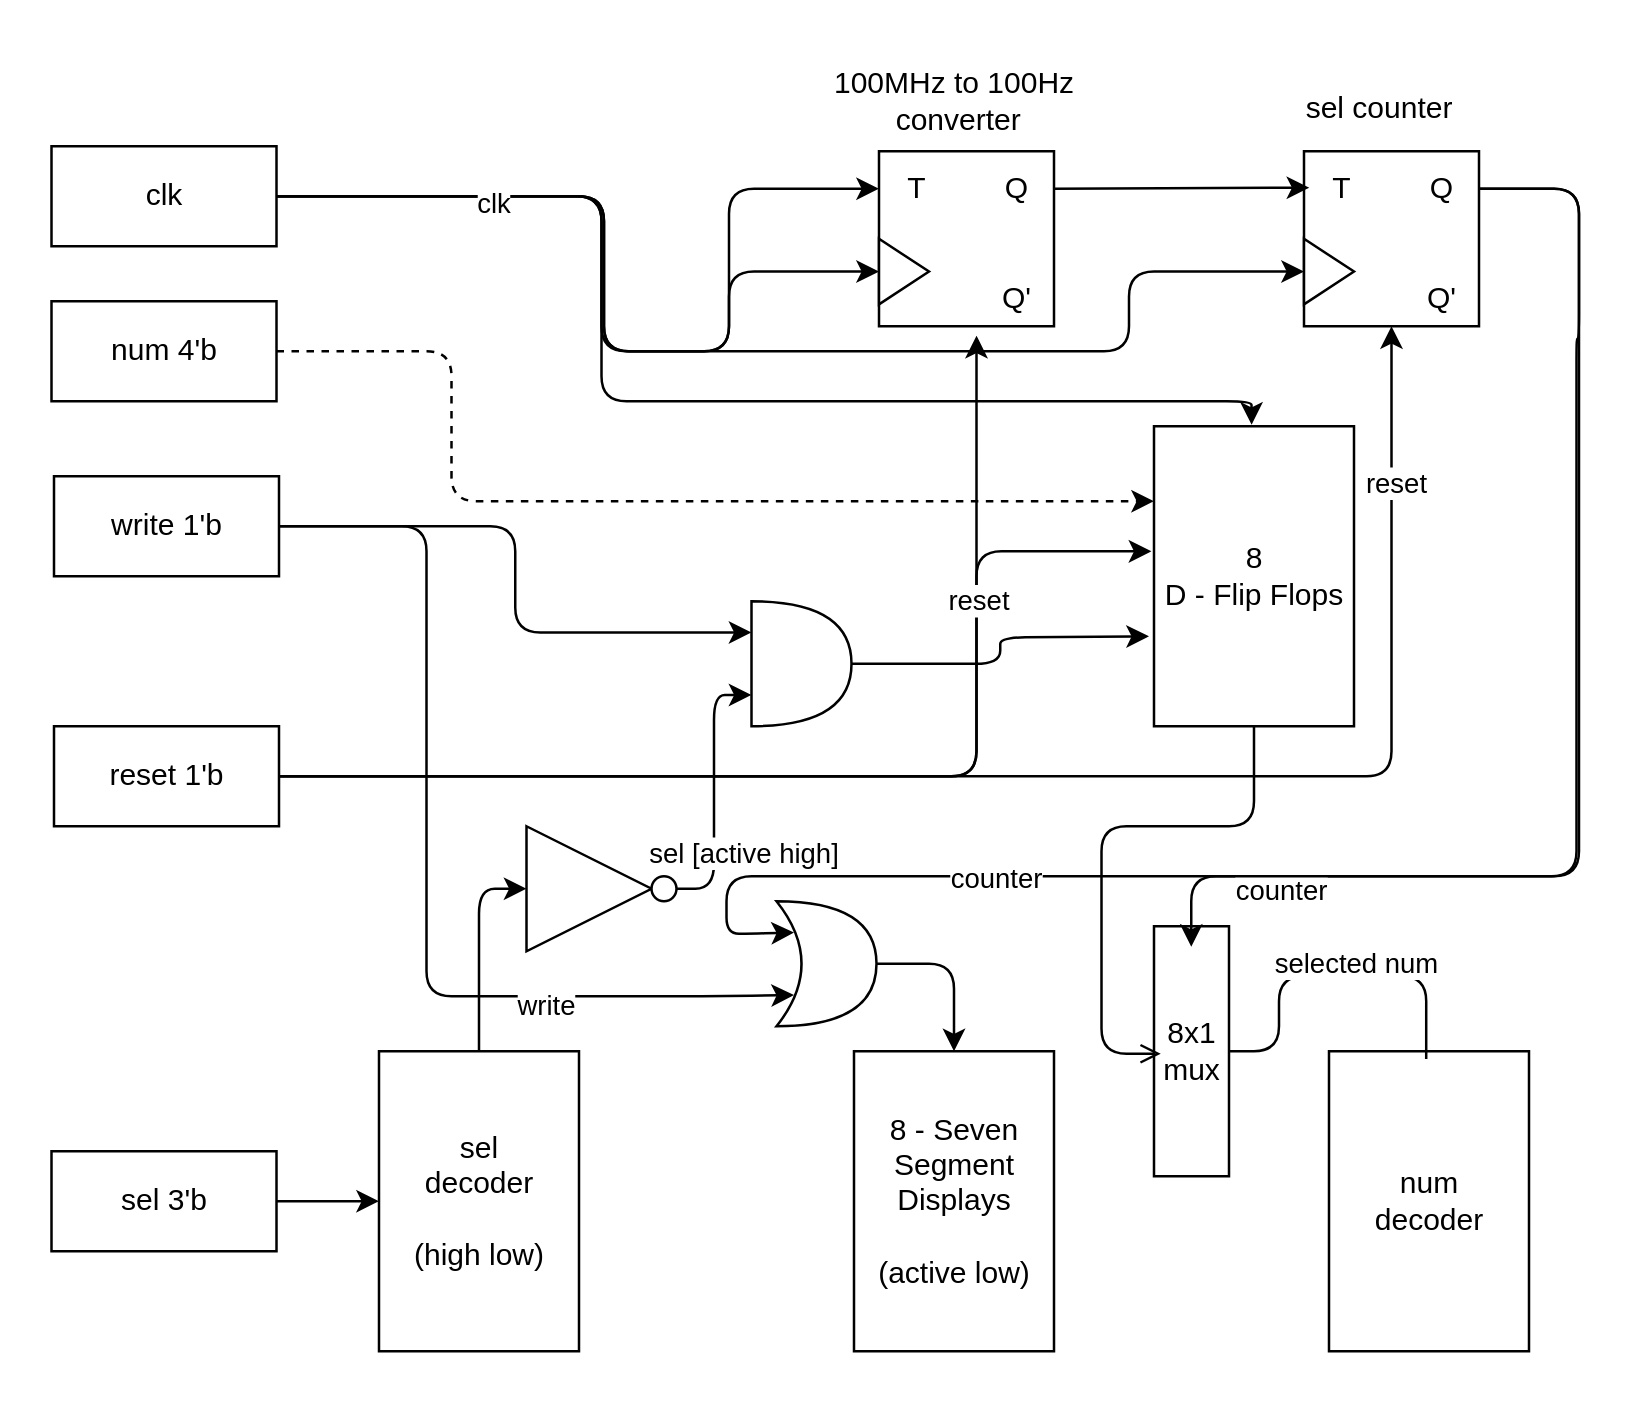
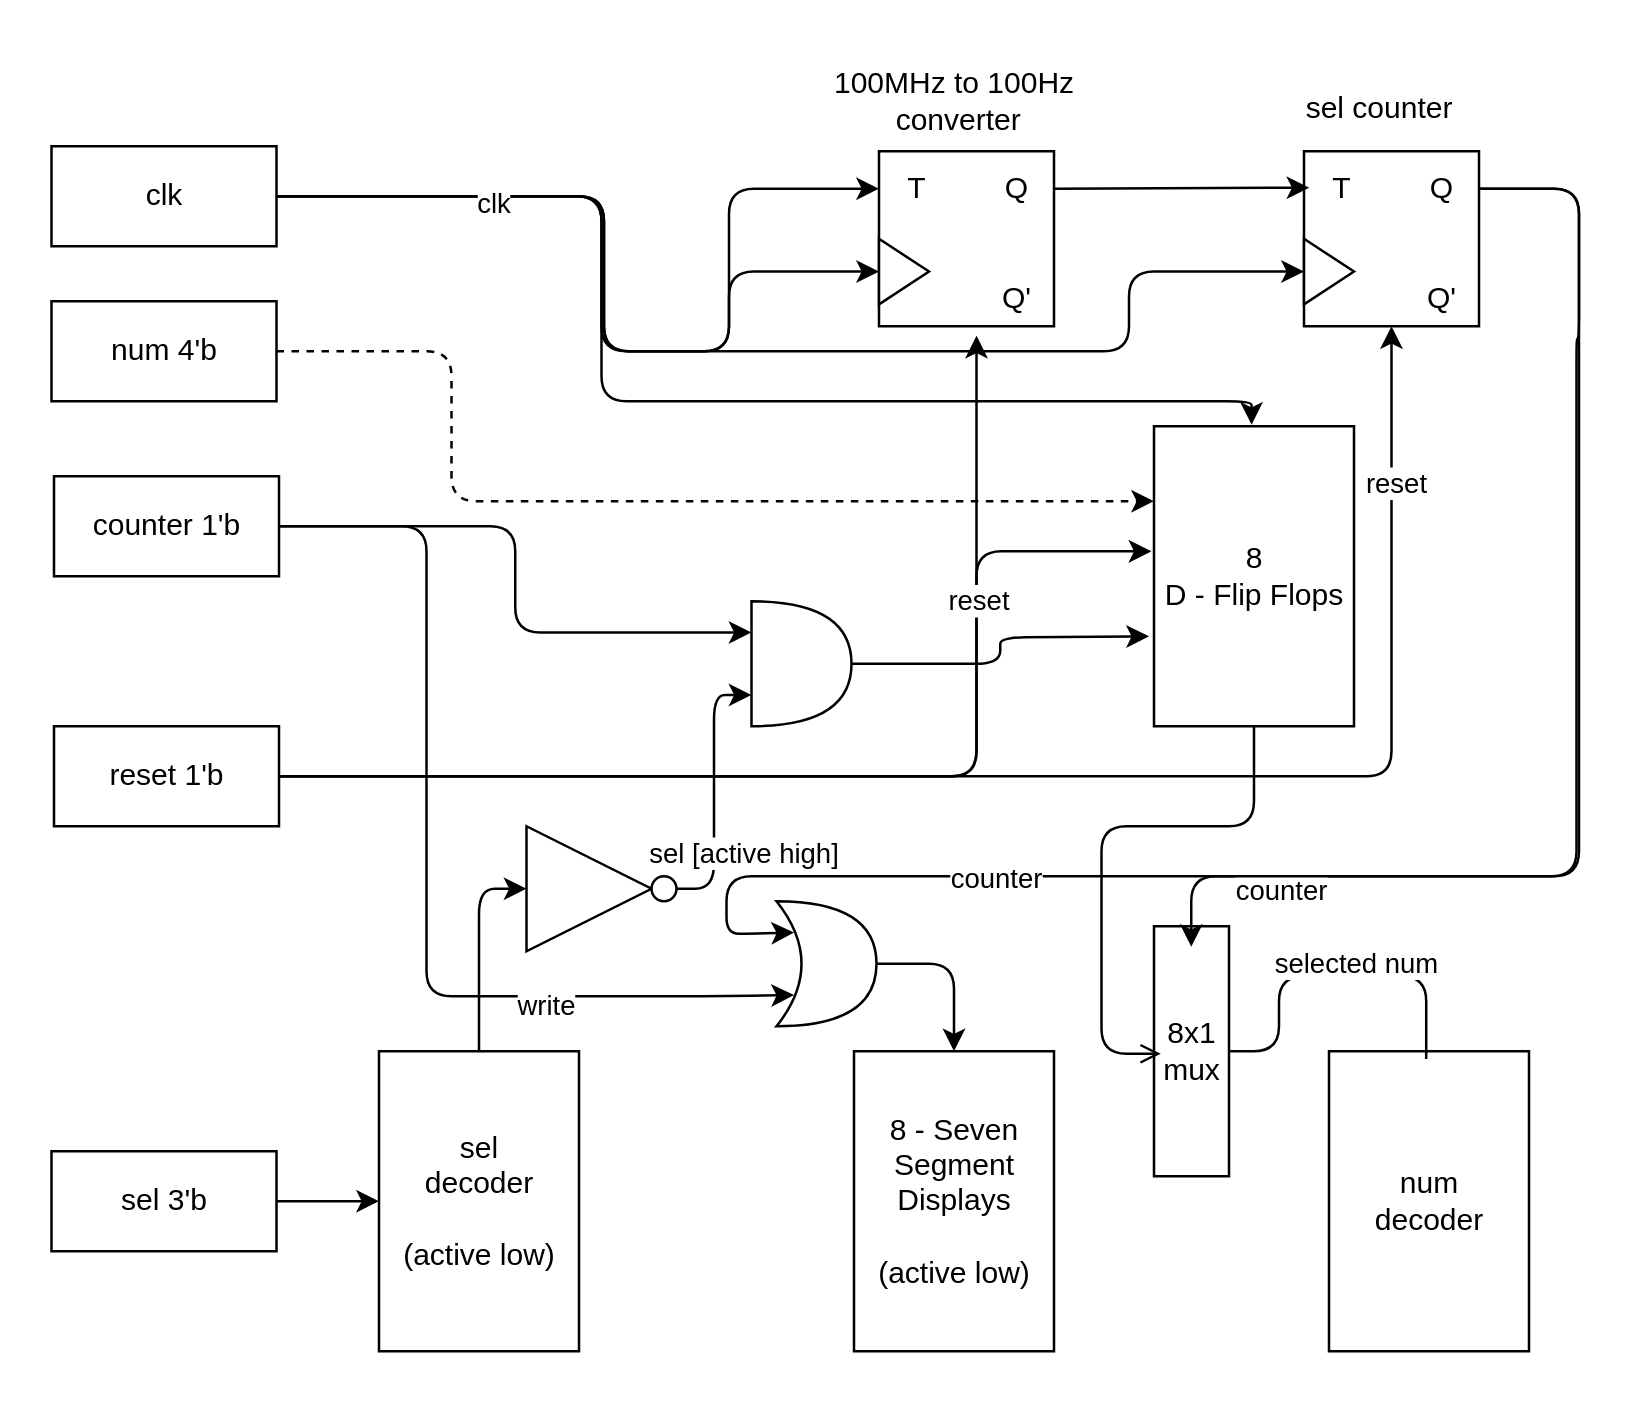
(168, 526) -> (168, 526)
(480, 1201) -> (480, 1201)
